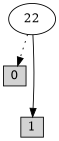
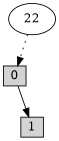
(34, 72) -> (22, 97)
